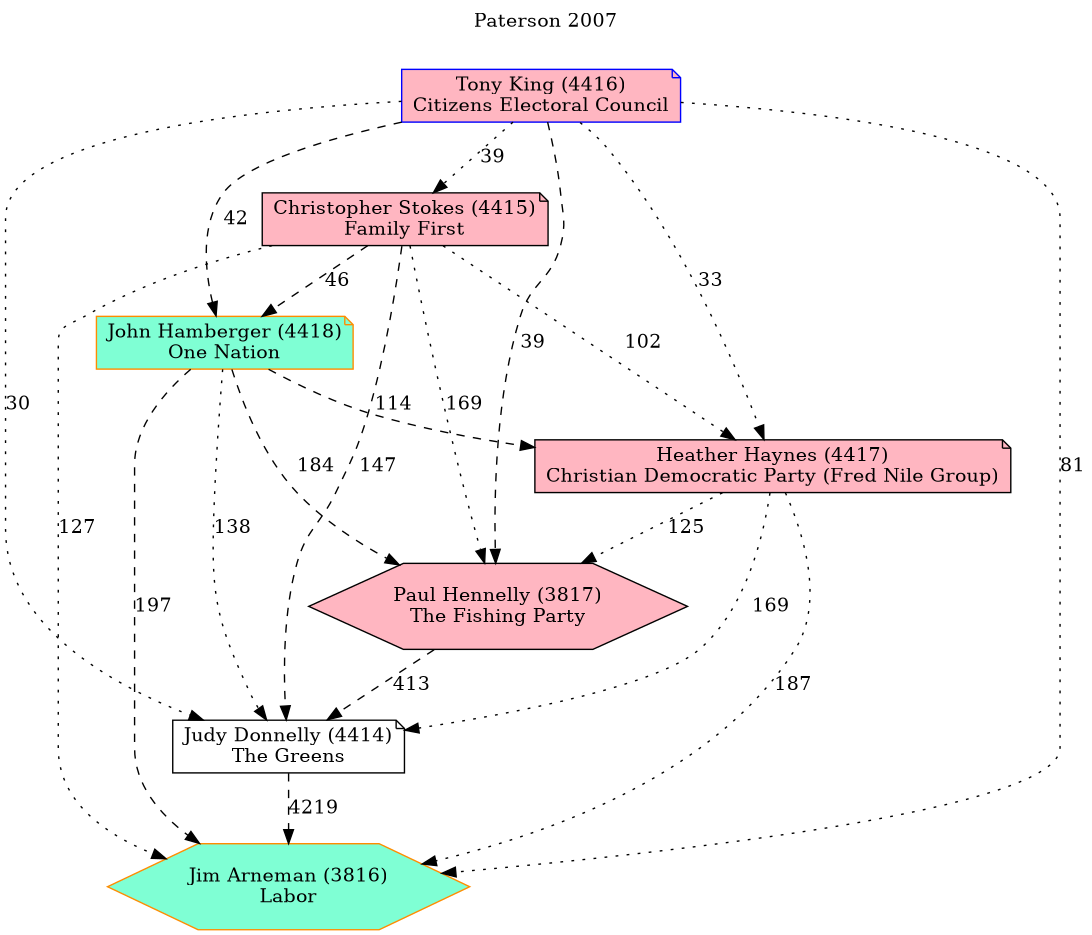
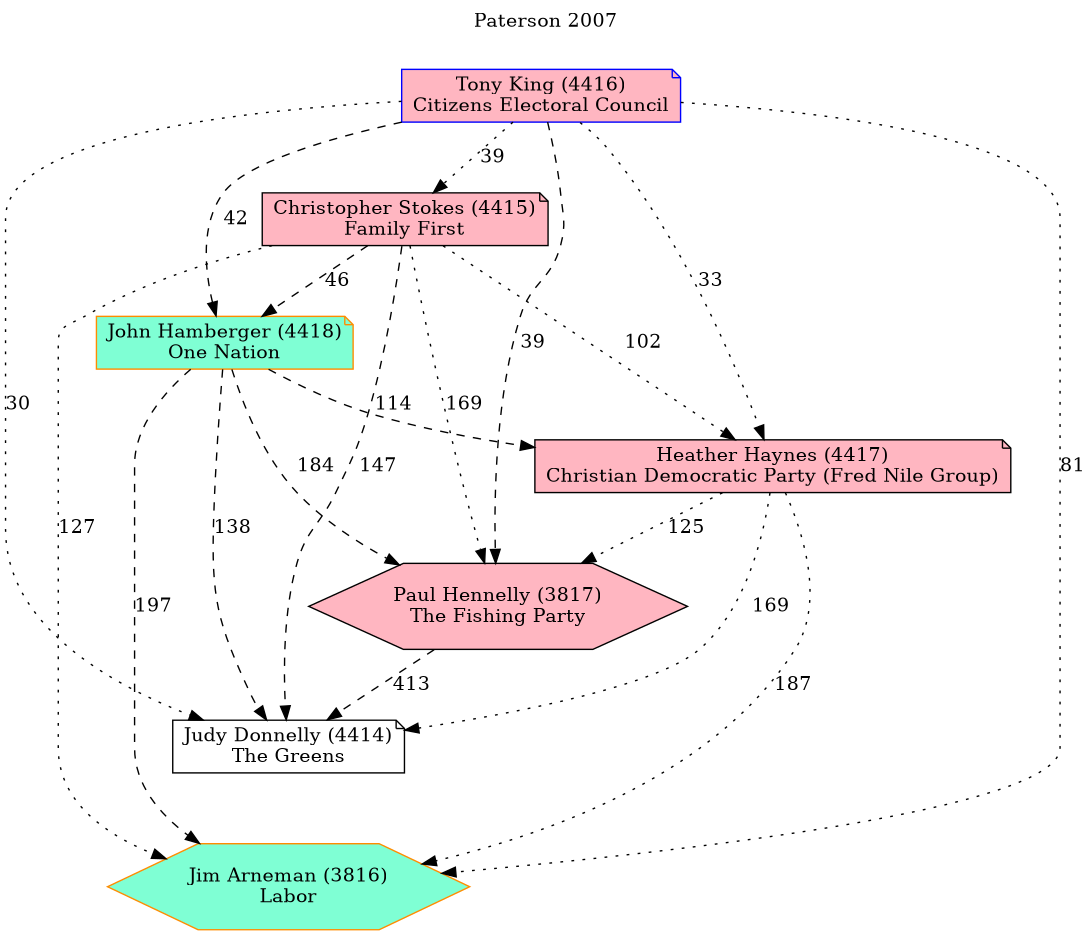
(213, 543) -> (213, 543)
(289, 801) -> none
